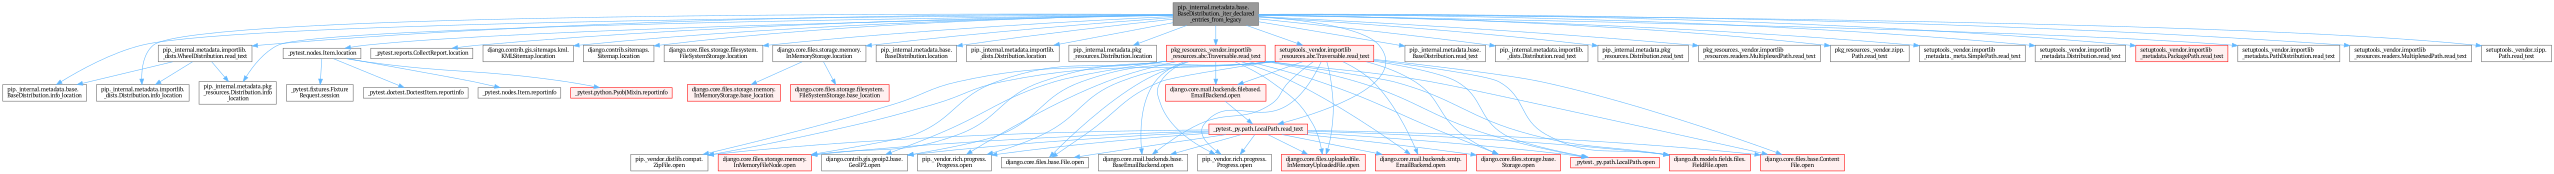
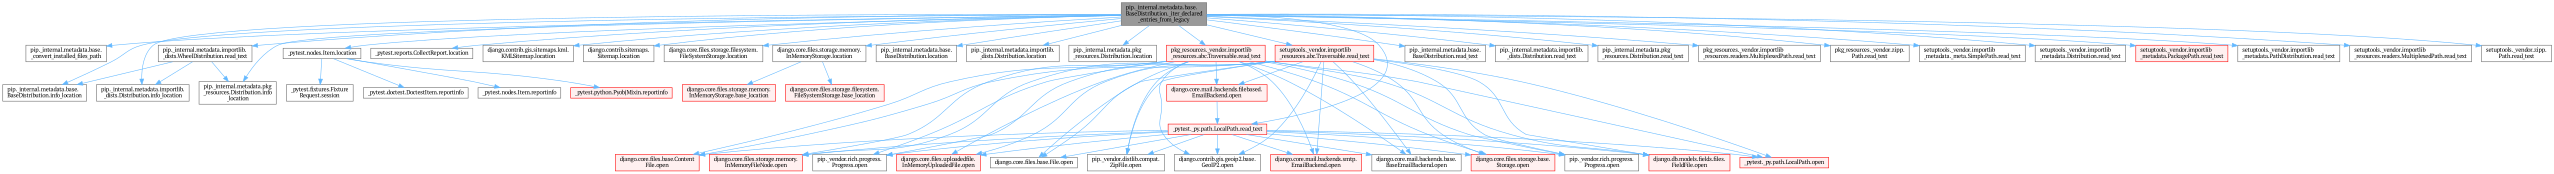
none -> (66, 53)
